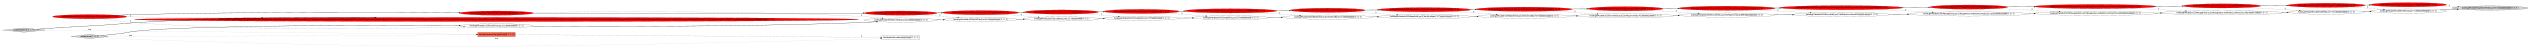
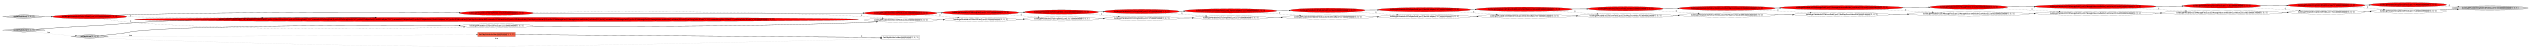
none -> (24, 17)
(260, 32) -> (54, 34)
(698, 36) -> (698, 36)
